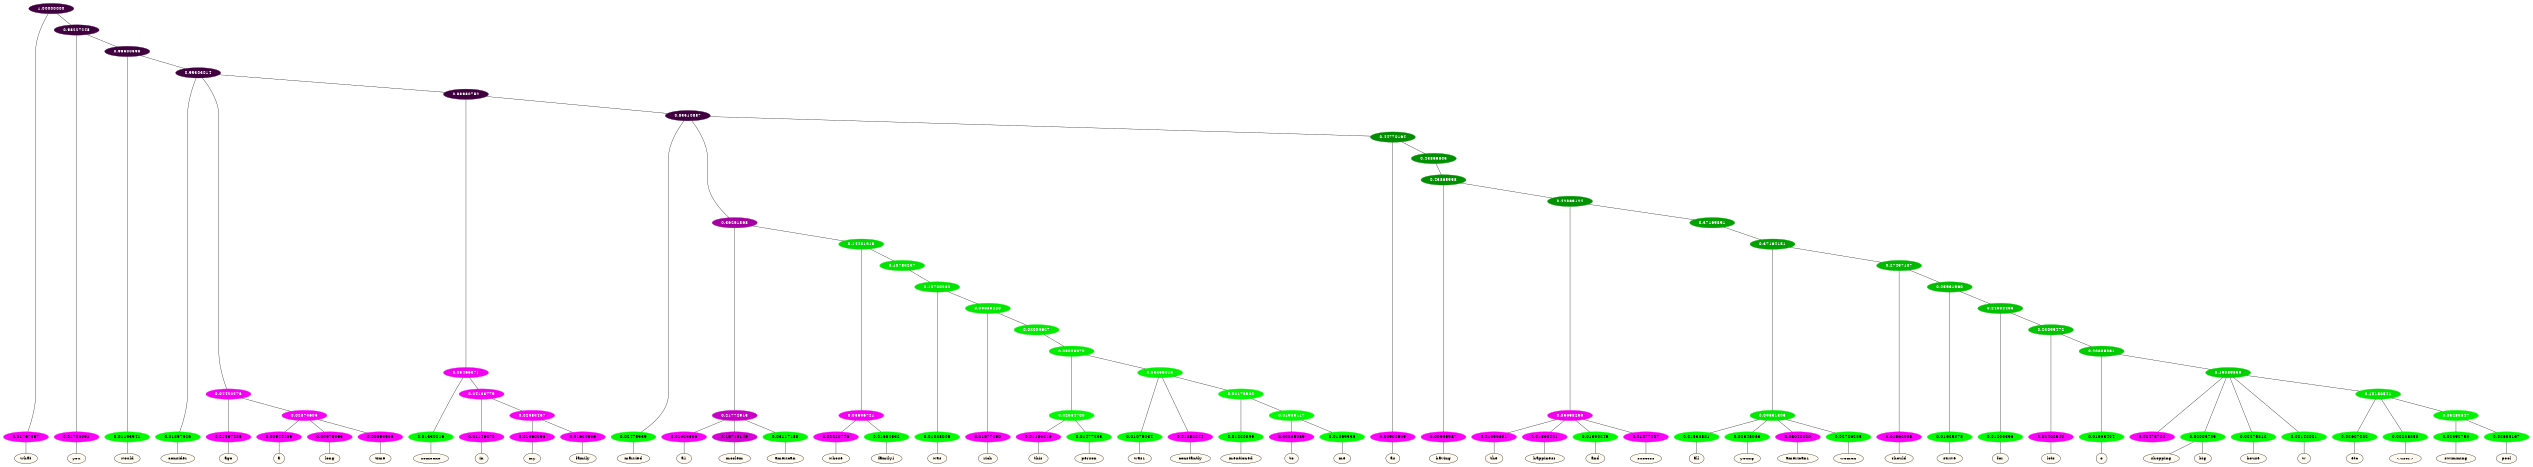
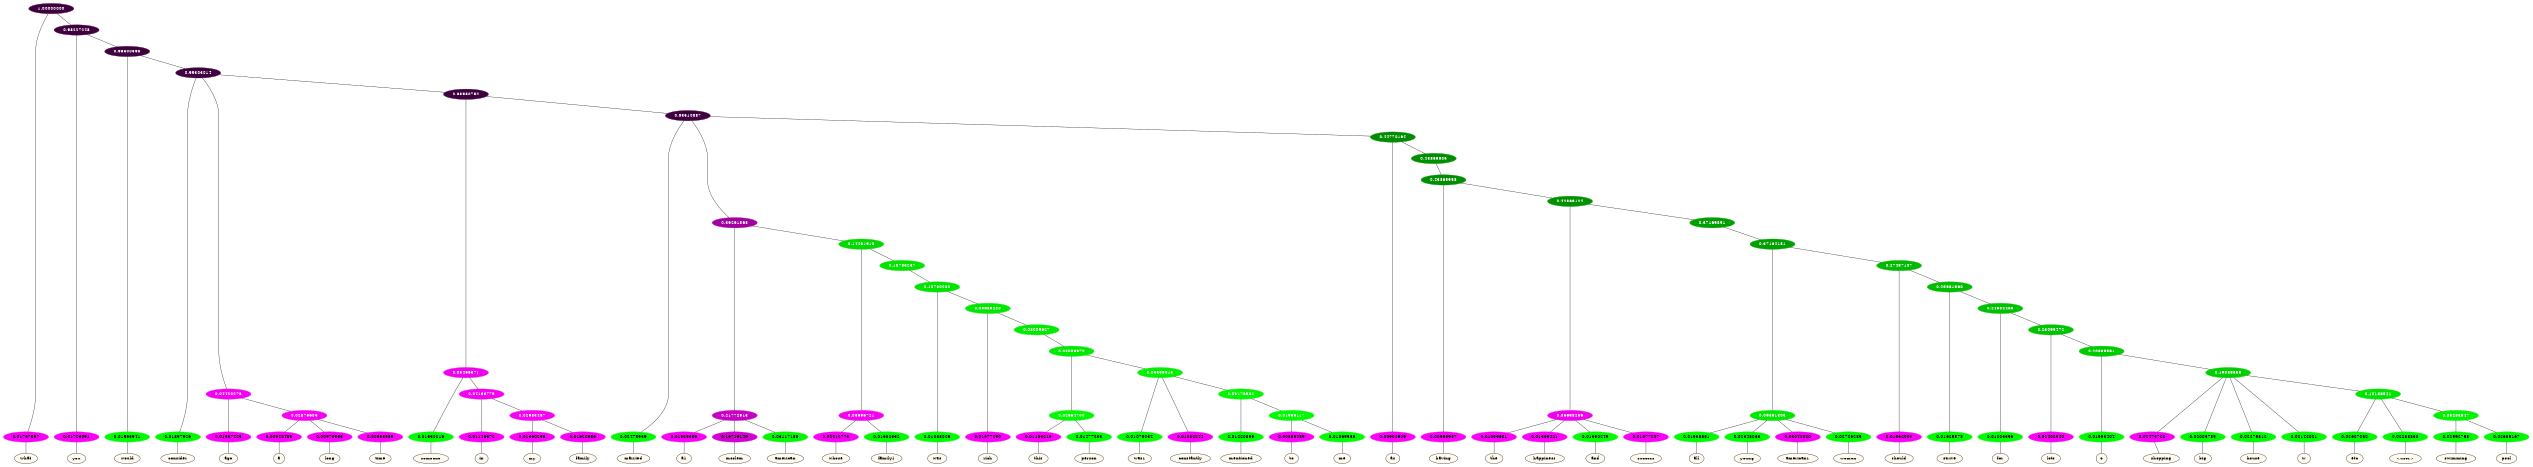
(127, 437) -> (127, 437)
(2182, 448) -> (2157, 448)
